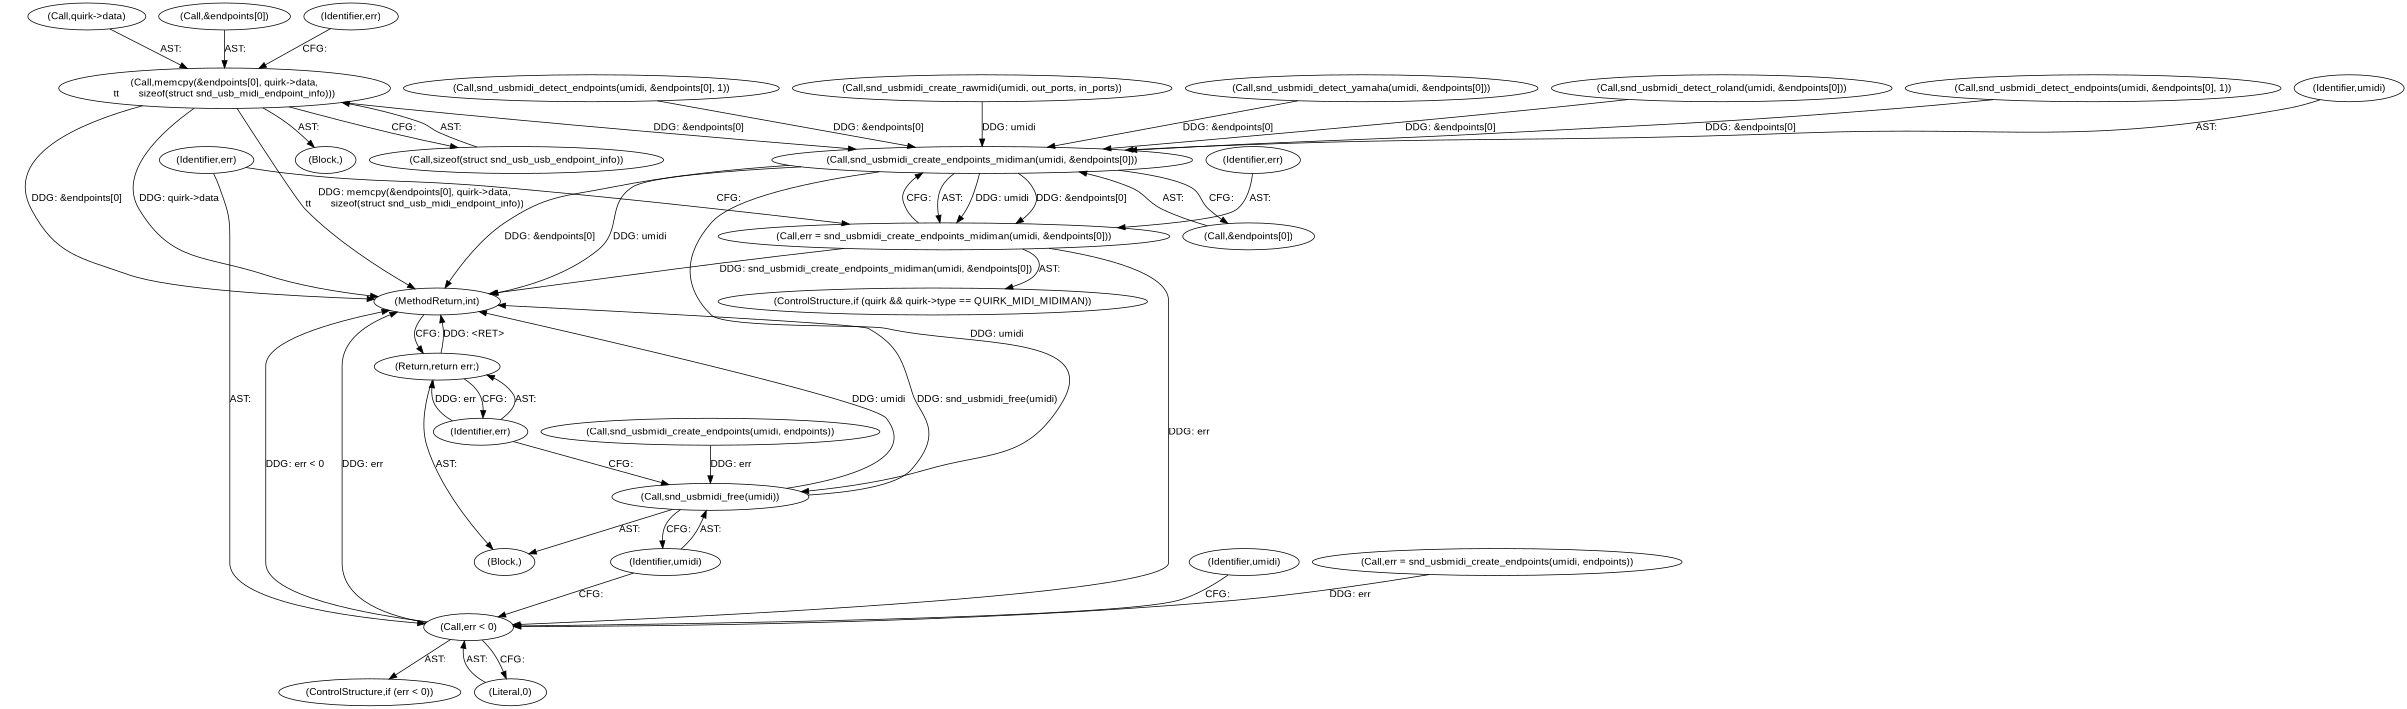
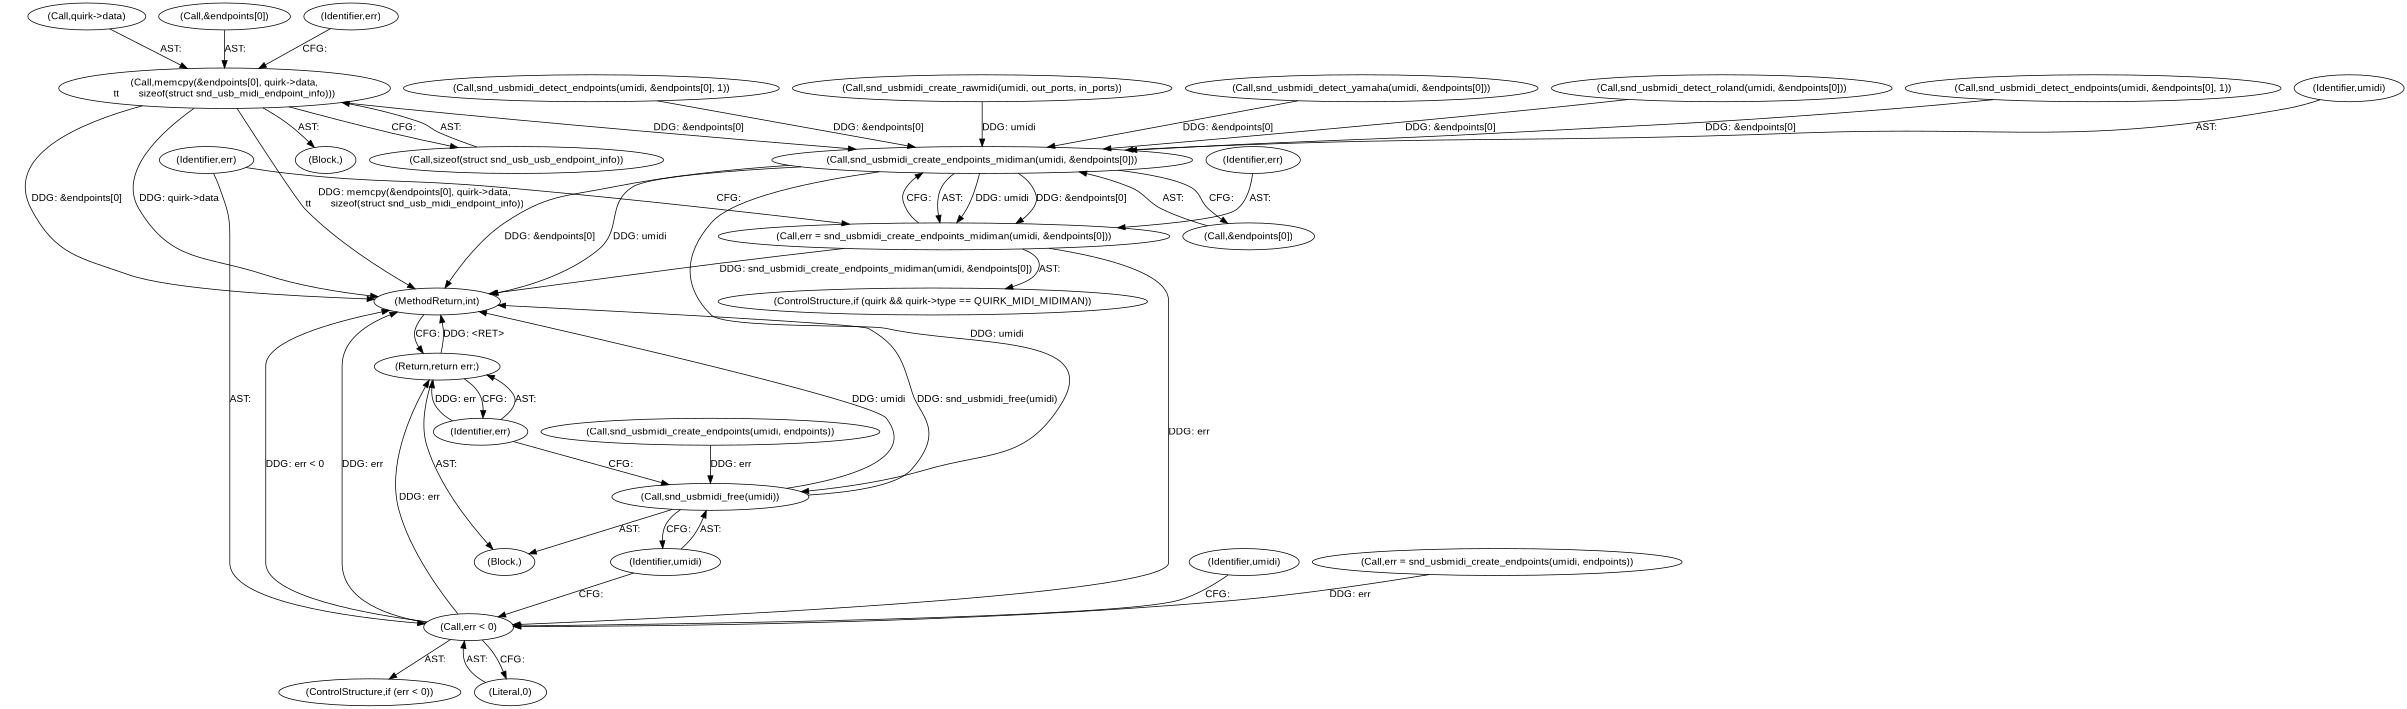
none -> (398, 506)
